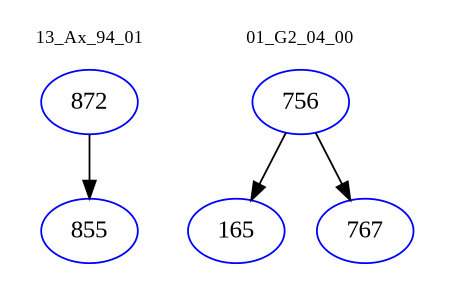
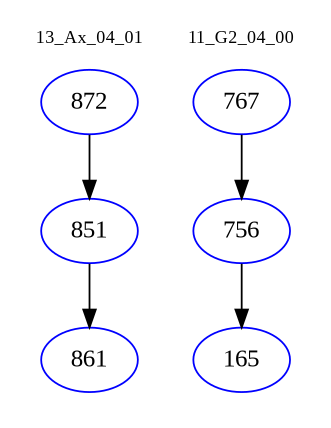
(90, 38) -> (90, 38)
(301, 38) -> (242, 38)
(329, 158) -> (242, 158)
(90, 231) -> (90, 231)
none -> (90, 360)
